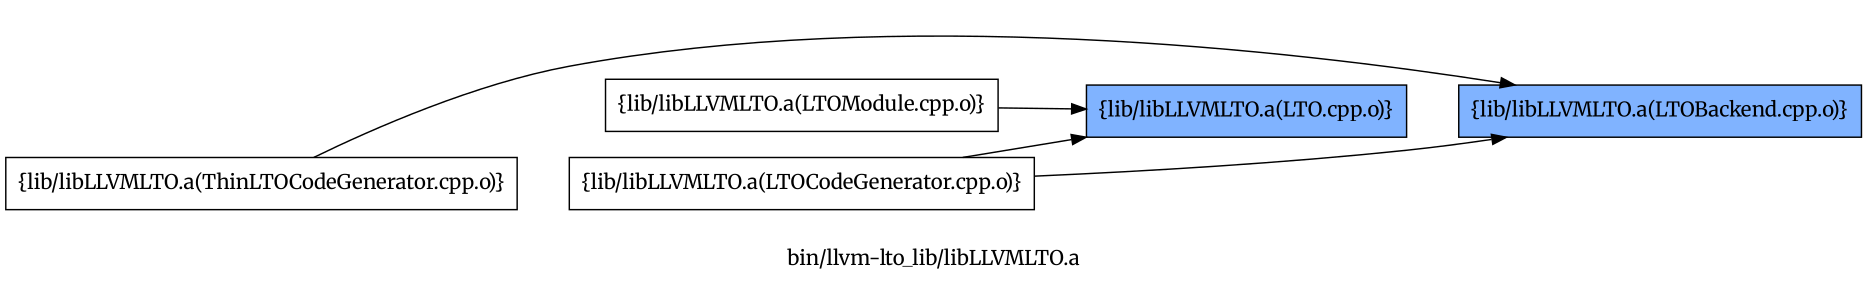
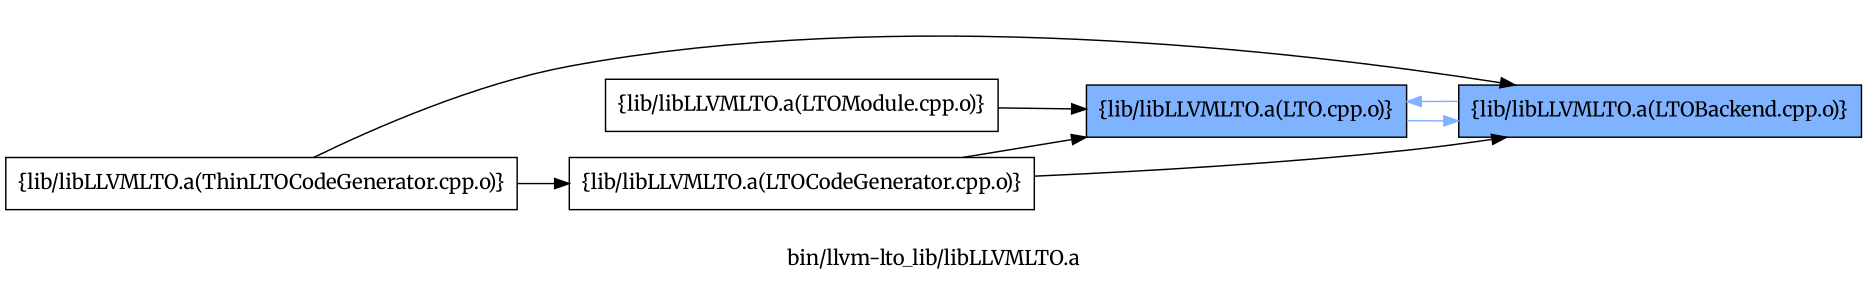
none -> (1440, 101)
none -> (1425, 121)
none -> (536, 184)
